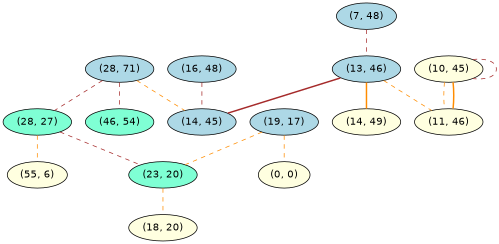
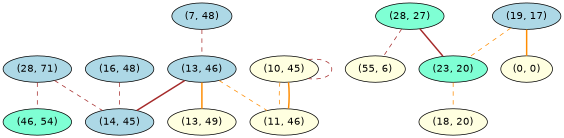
(78, 96) -> none
(161, 96) -> (78, 96)
(366, 122) -> (202, 122)
(37, 148) -> (393, 43)
(100, 148) -> (431, 42)
(284, 148) -> (527, 43)
